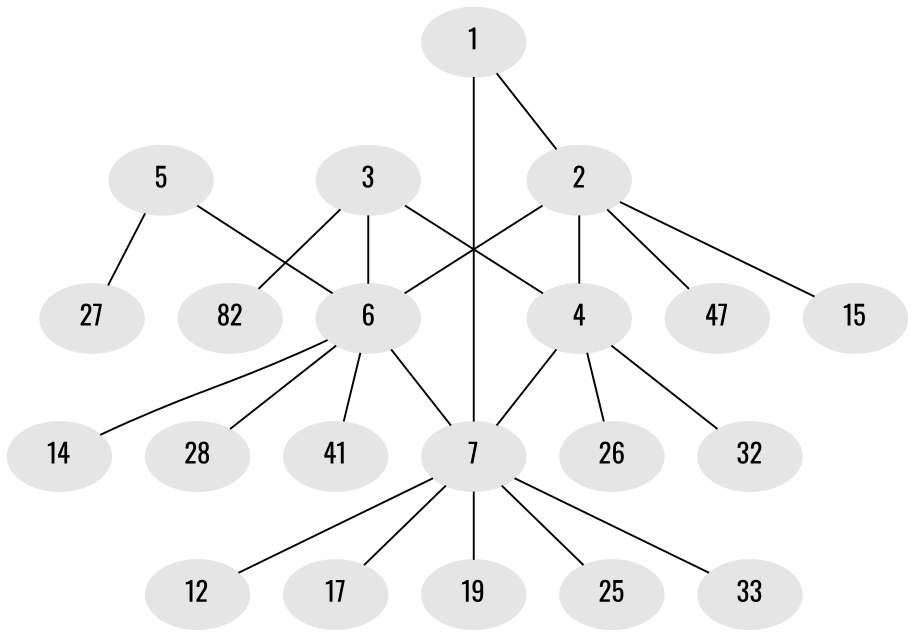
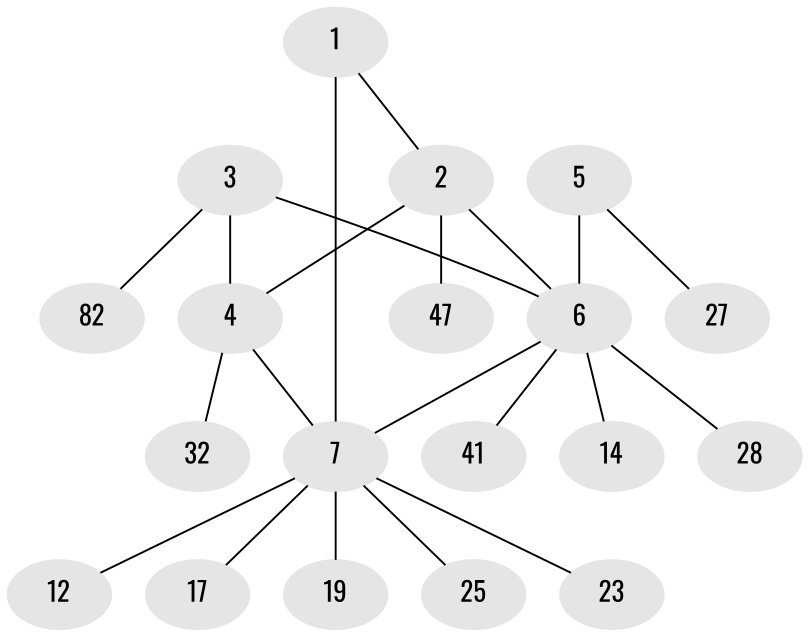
(855, 318) -> none
(612, 456) -> none
(750, 595) -> (612, 595)
